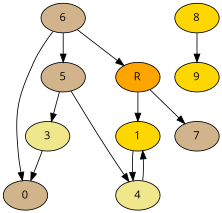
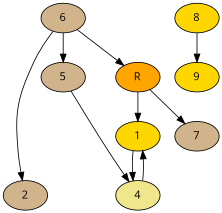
(48, 136) -> none
(25, 195) -> (25, 195)
